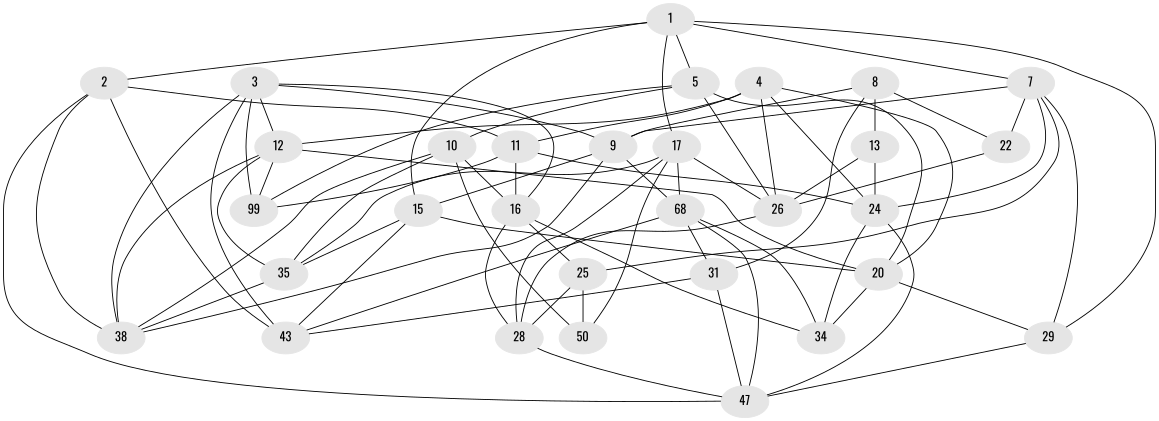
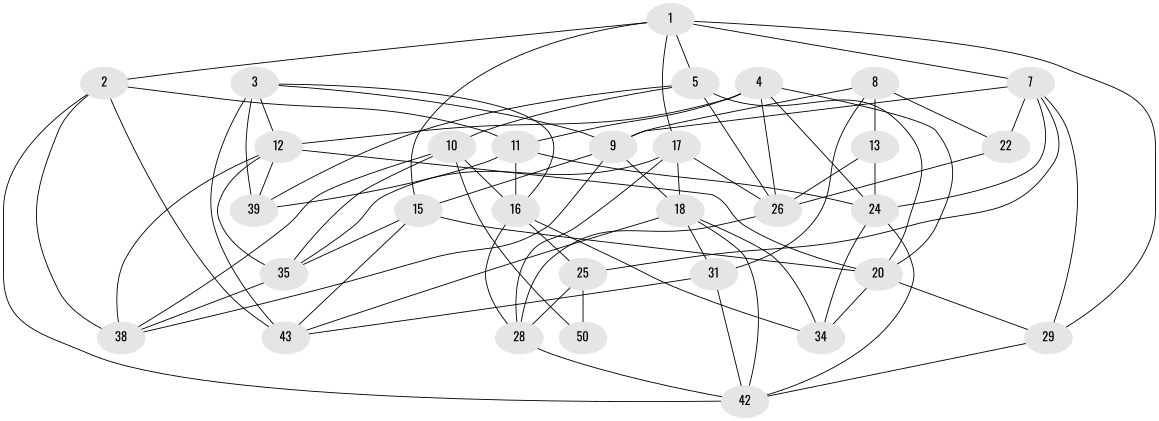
(144, 193) -> none
(254, 211) -> (254, 211)
(680, 211) -> (680, 211)
(633, 239) -> none
(745, 402) -> (745, 402)
